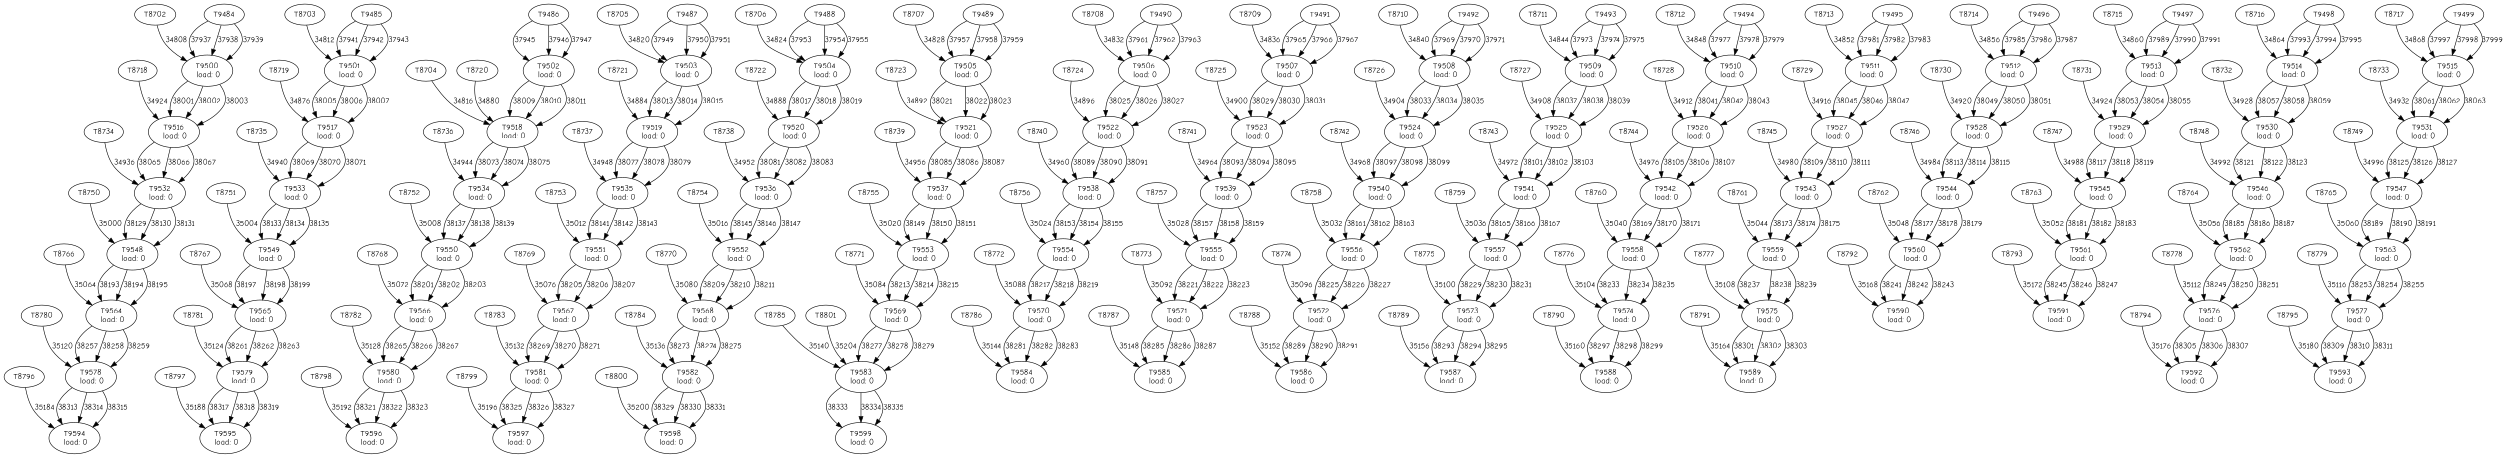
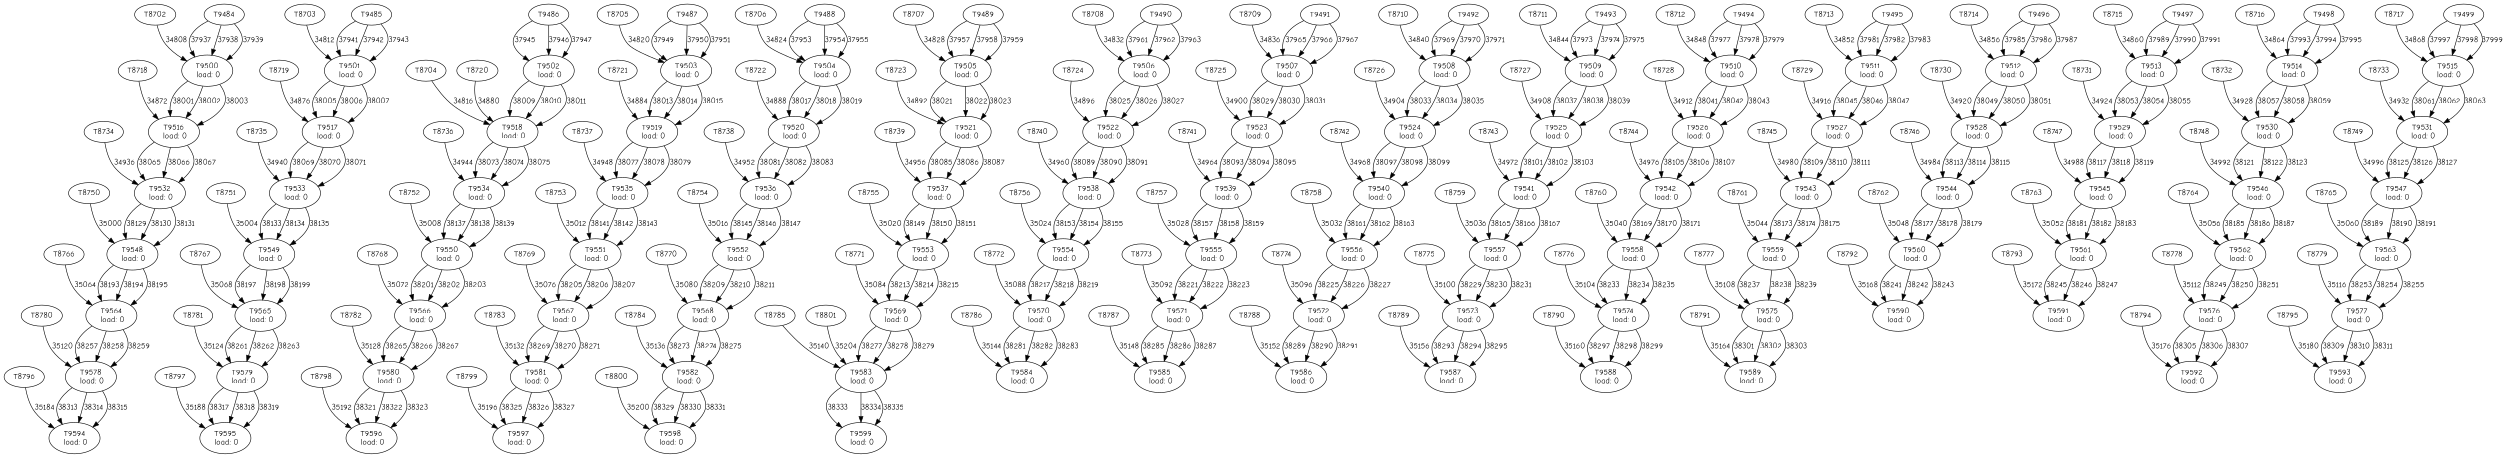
(158, 101) -> (158, 101)
